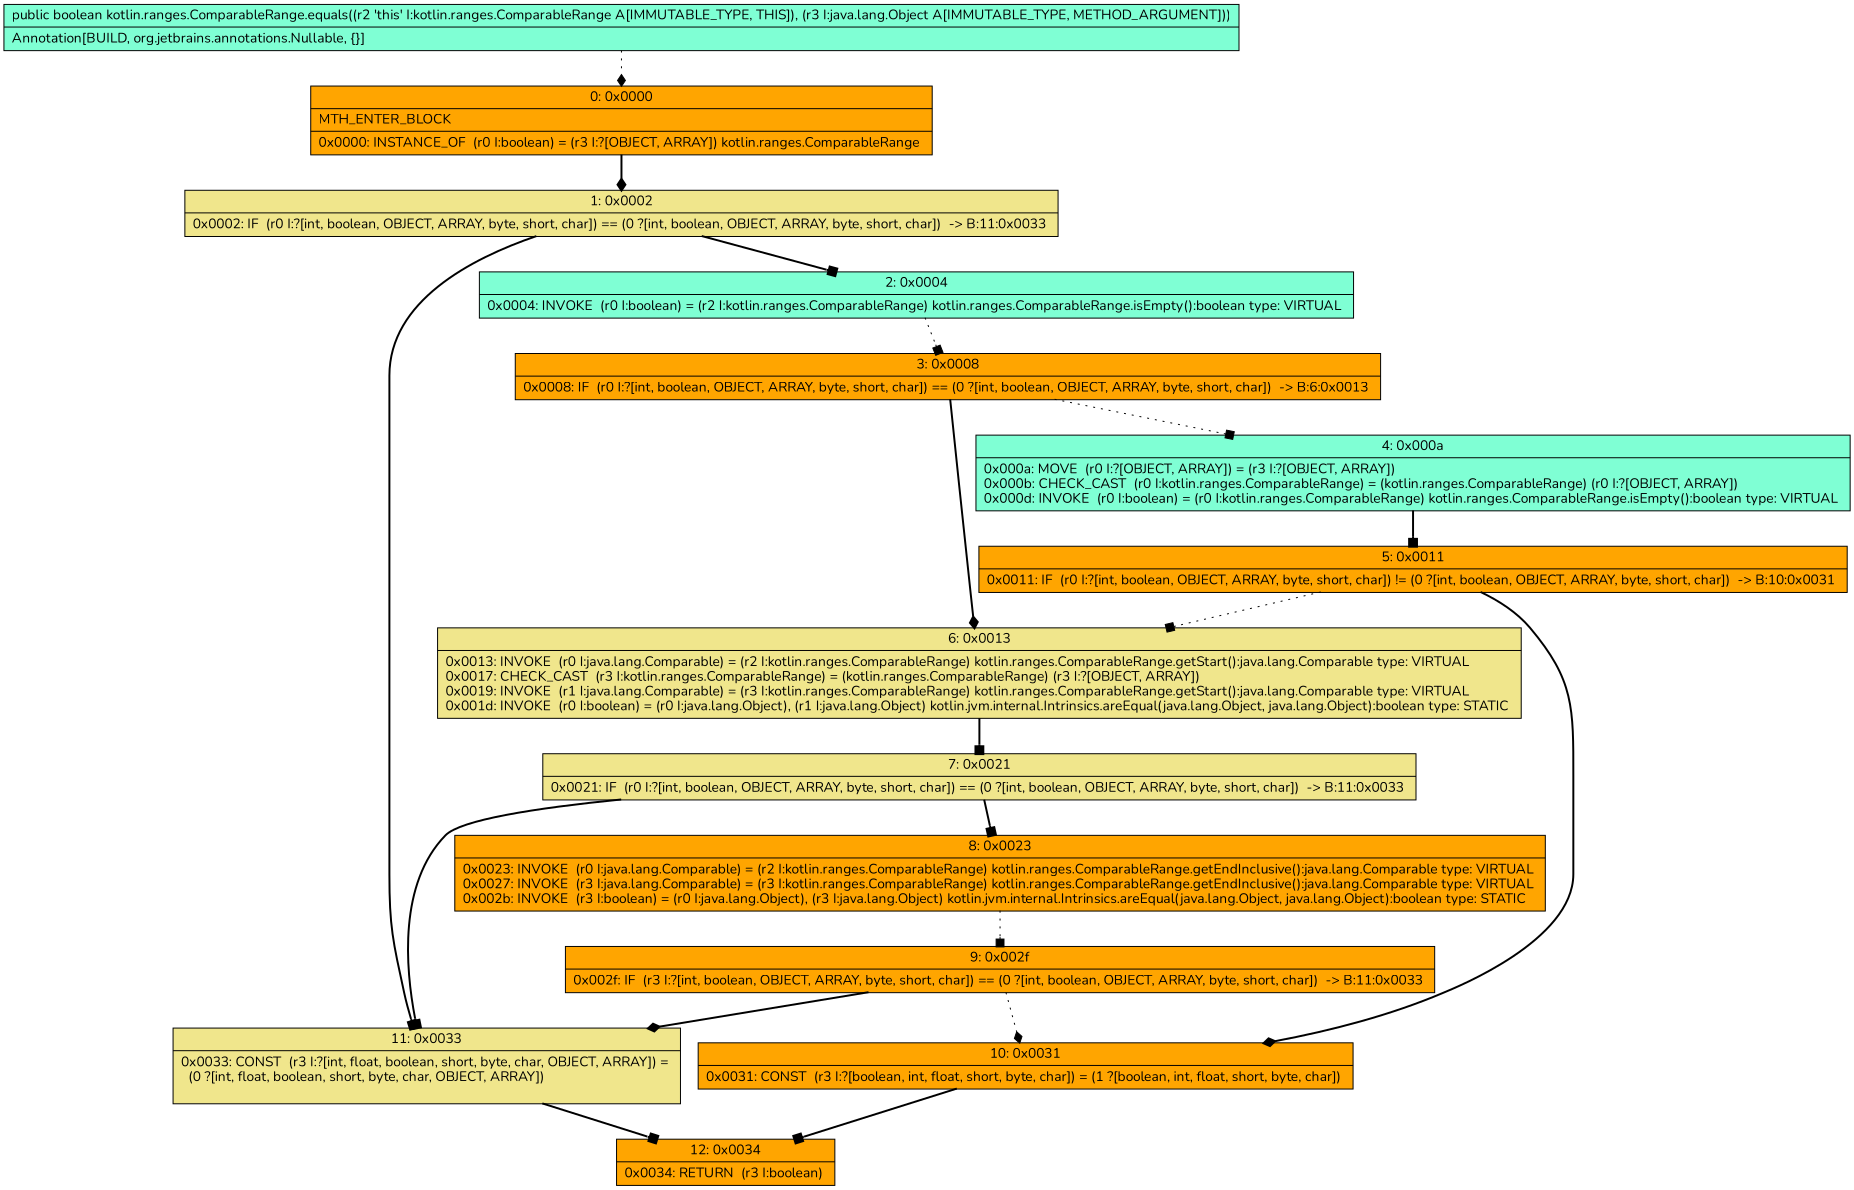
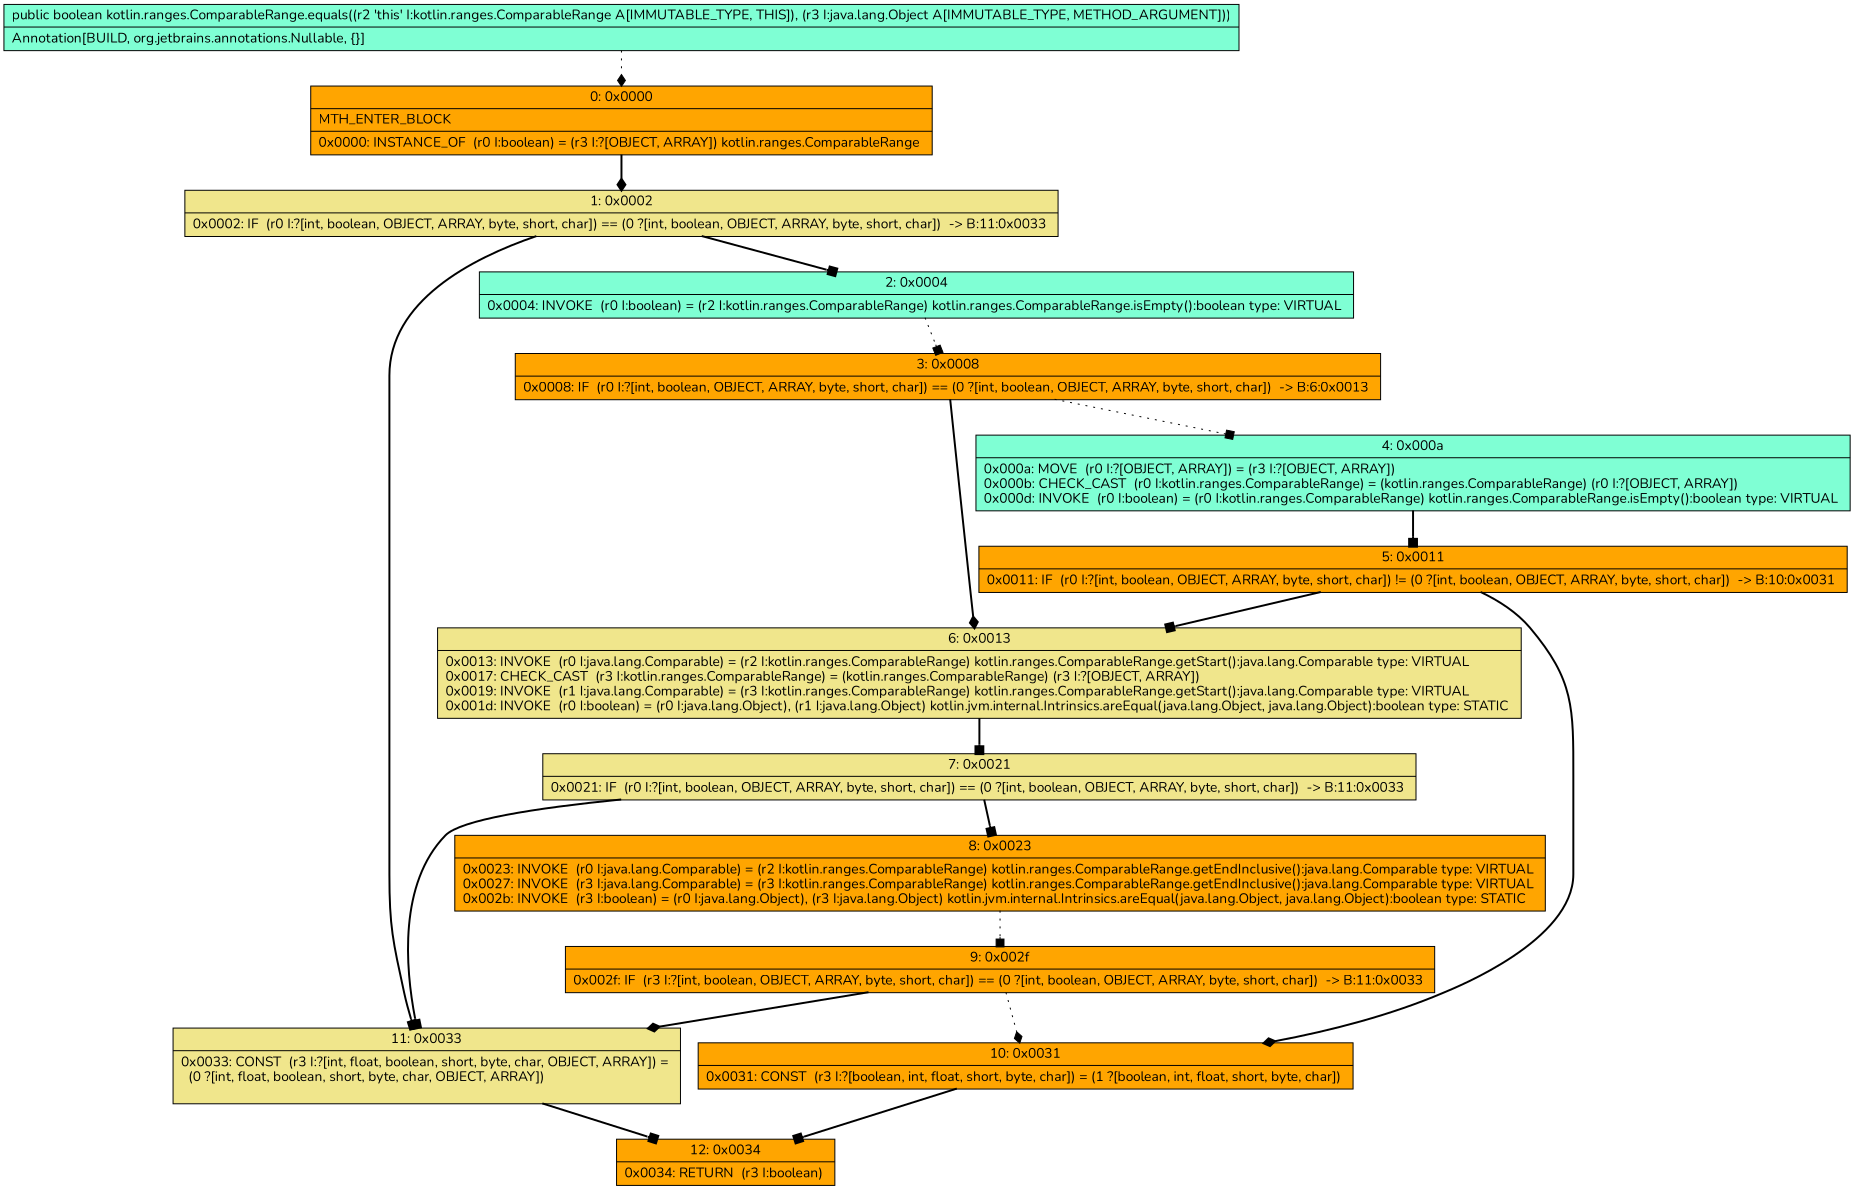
(1248, 609) -> (1248, 609)
